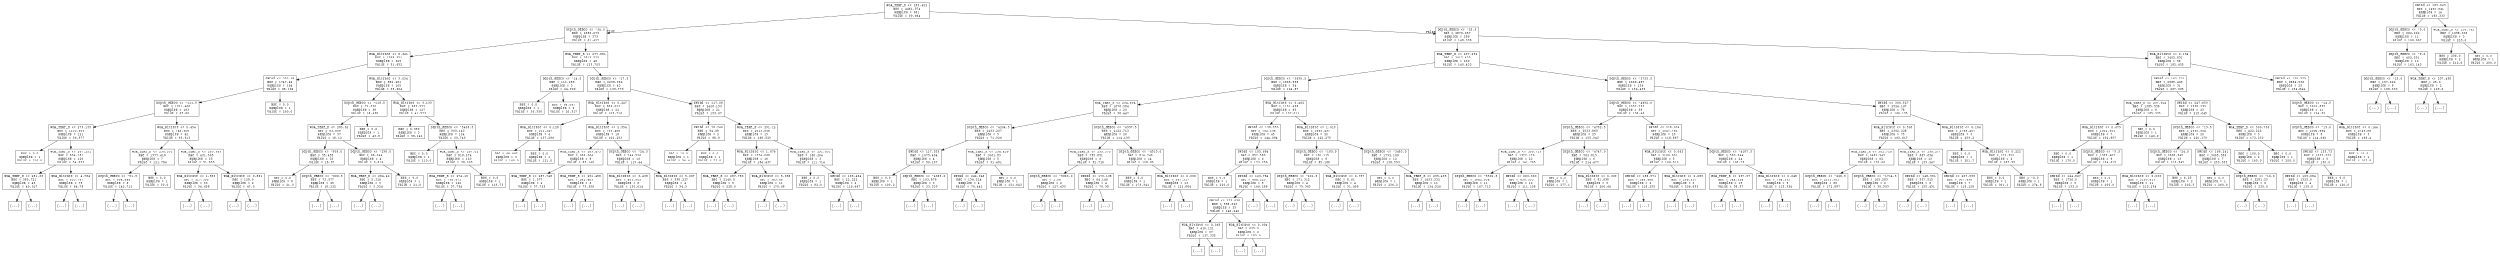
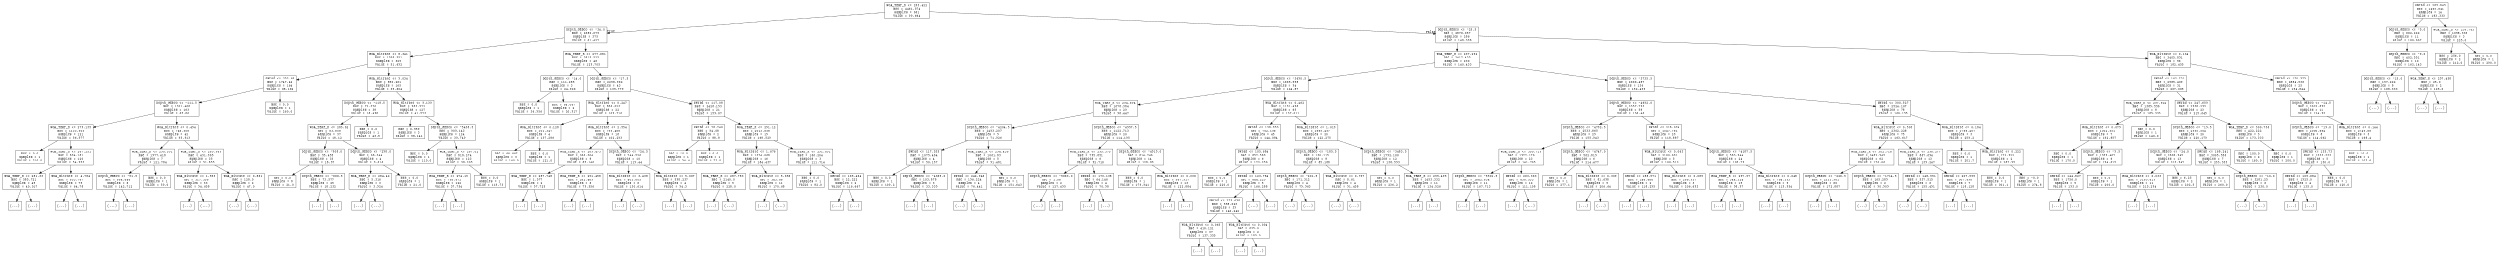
(2357, 145) -> (2360, 147)
